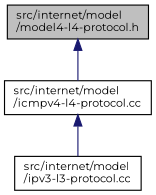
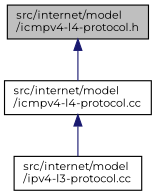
(78, 22) -> (78, 22)
(78, 173) -> (78, 173)
